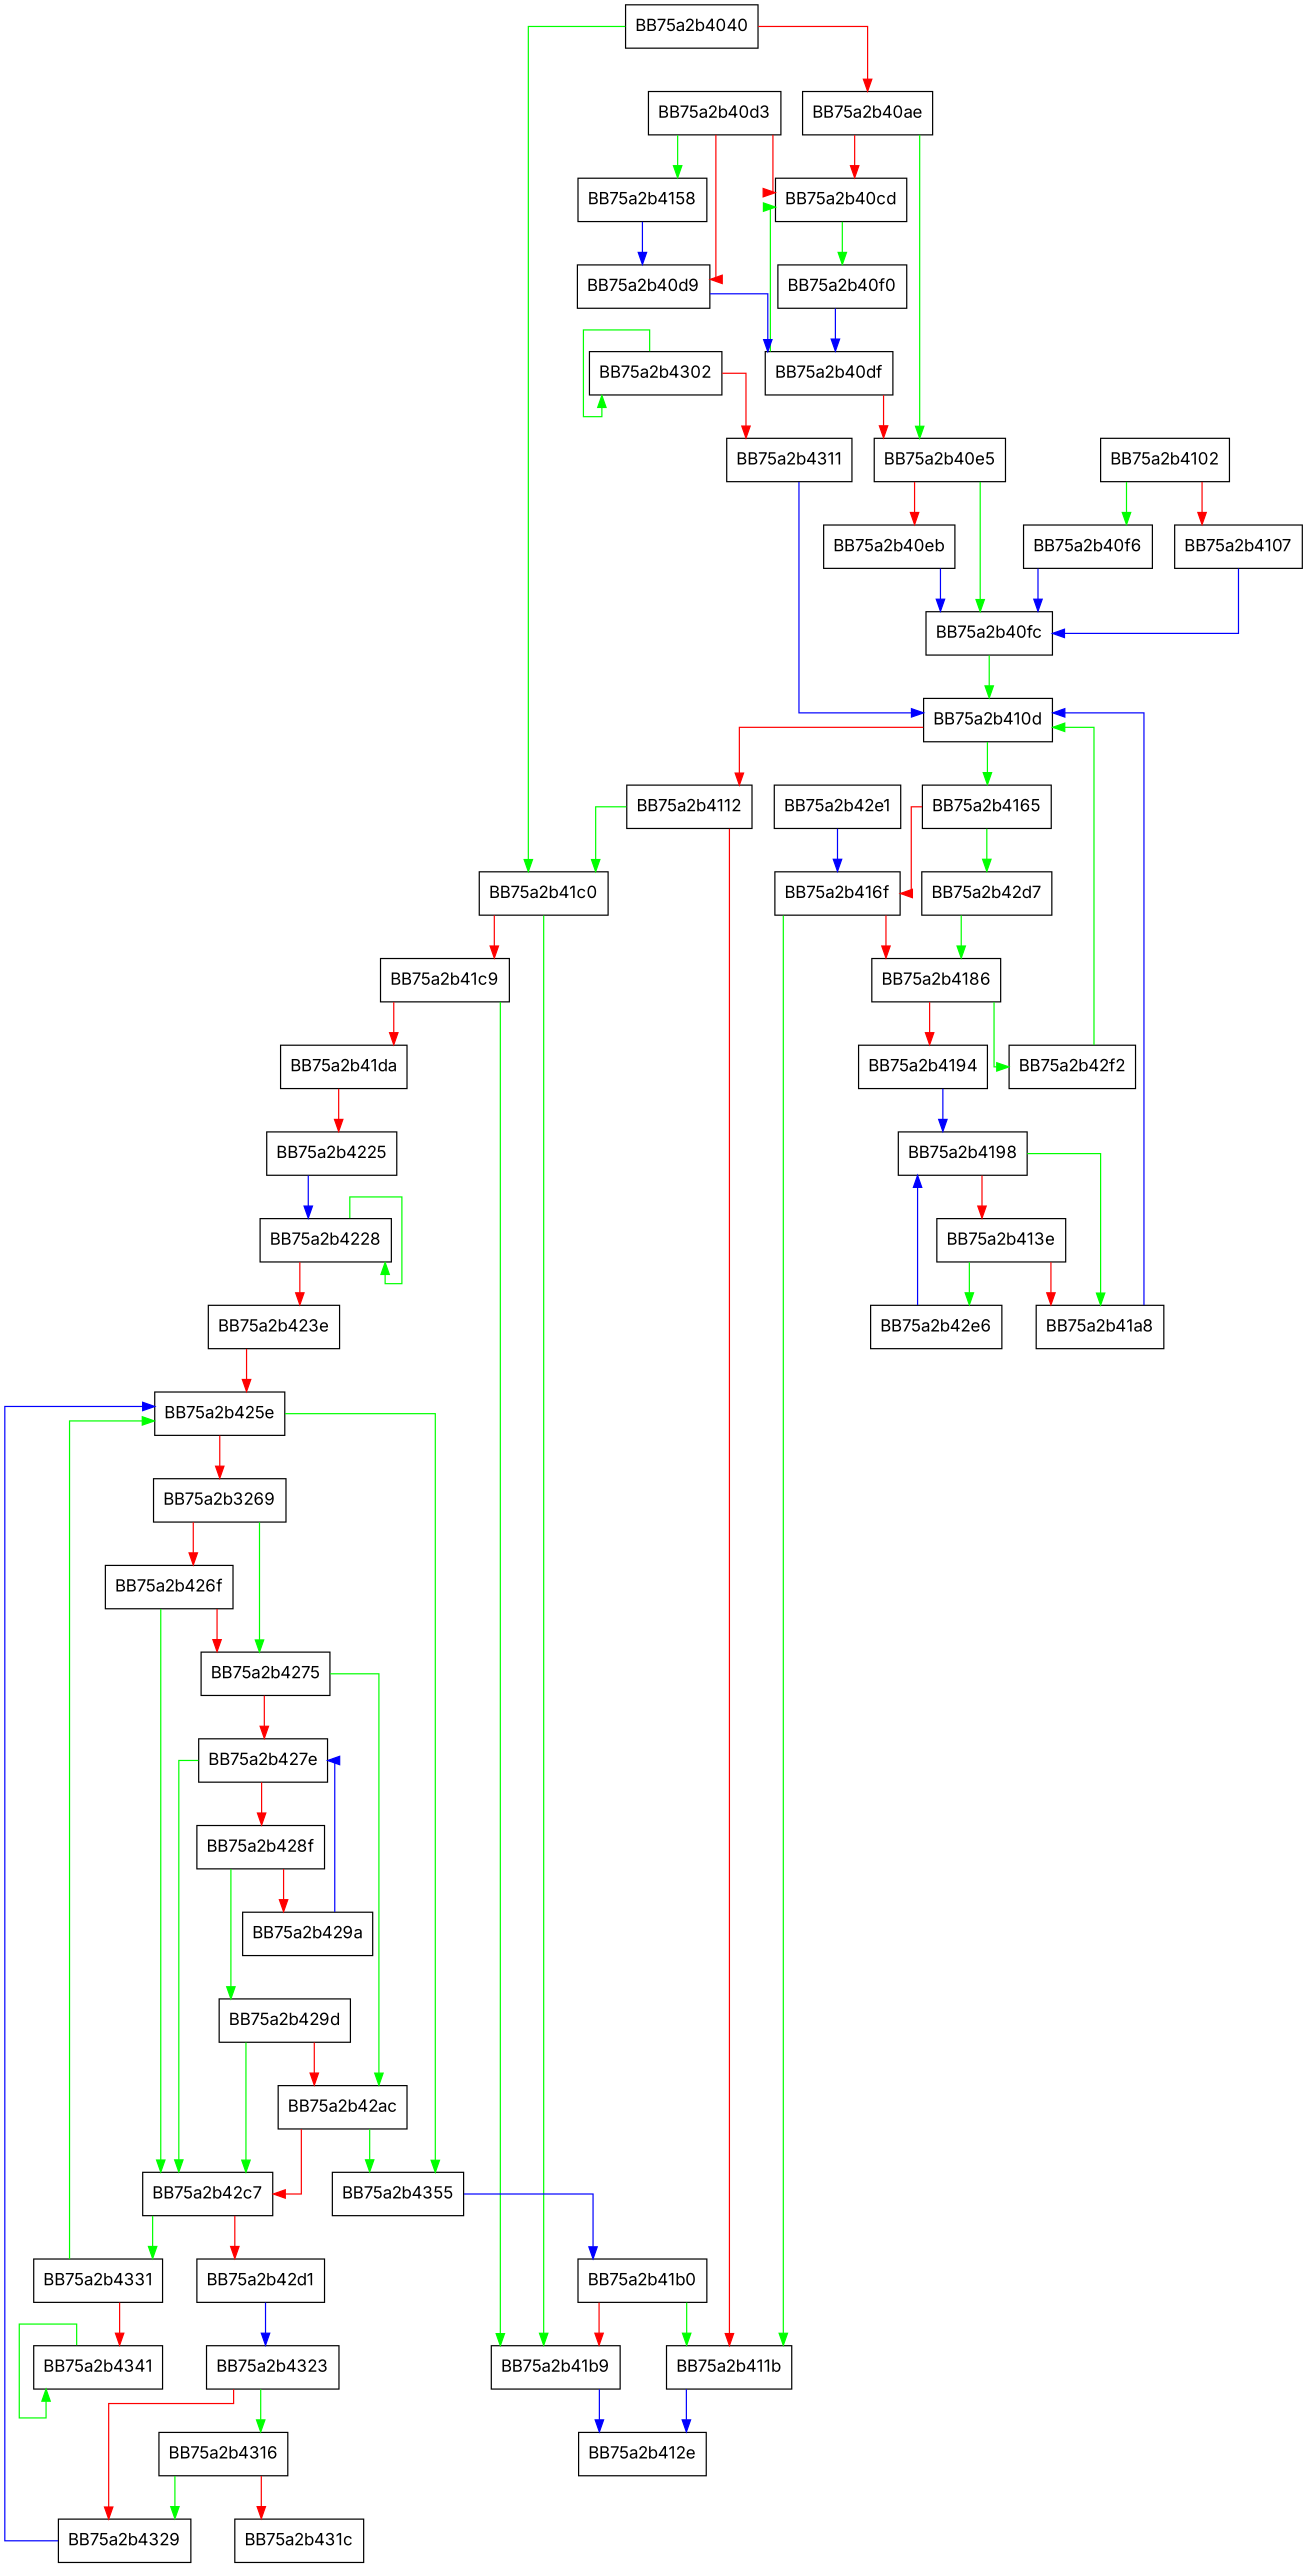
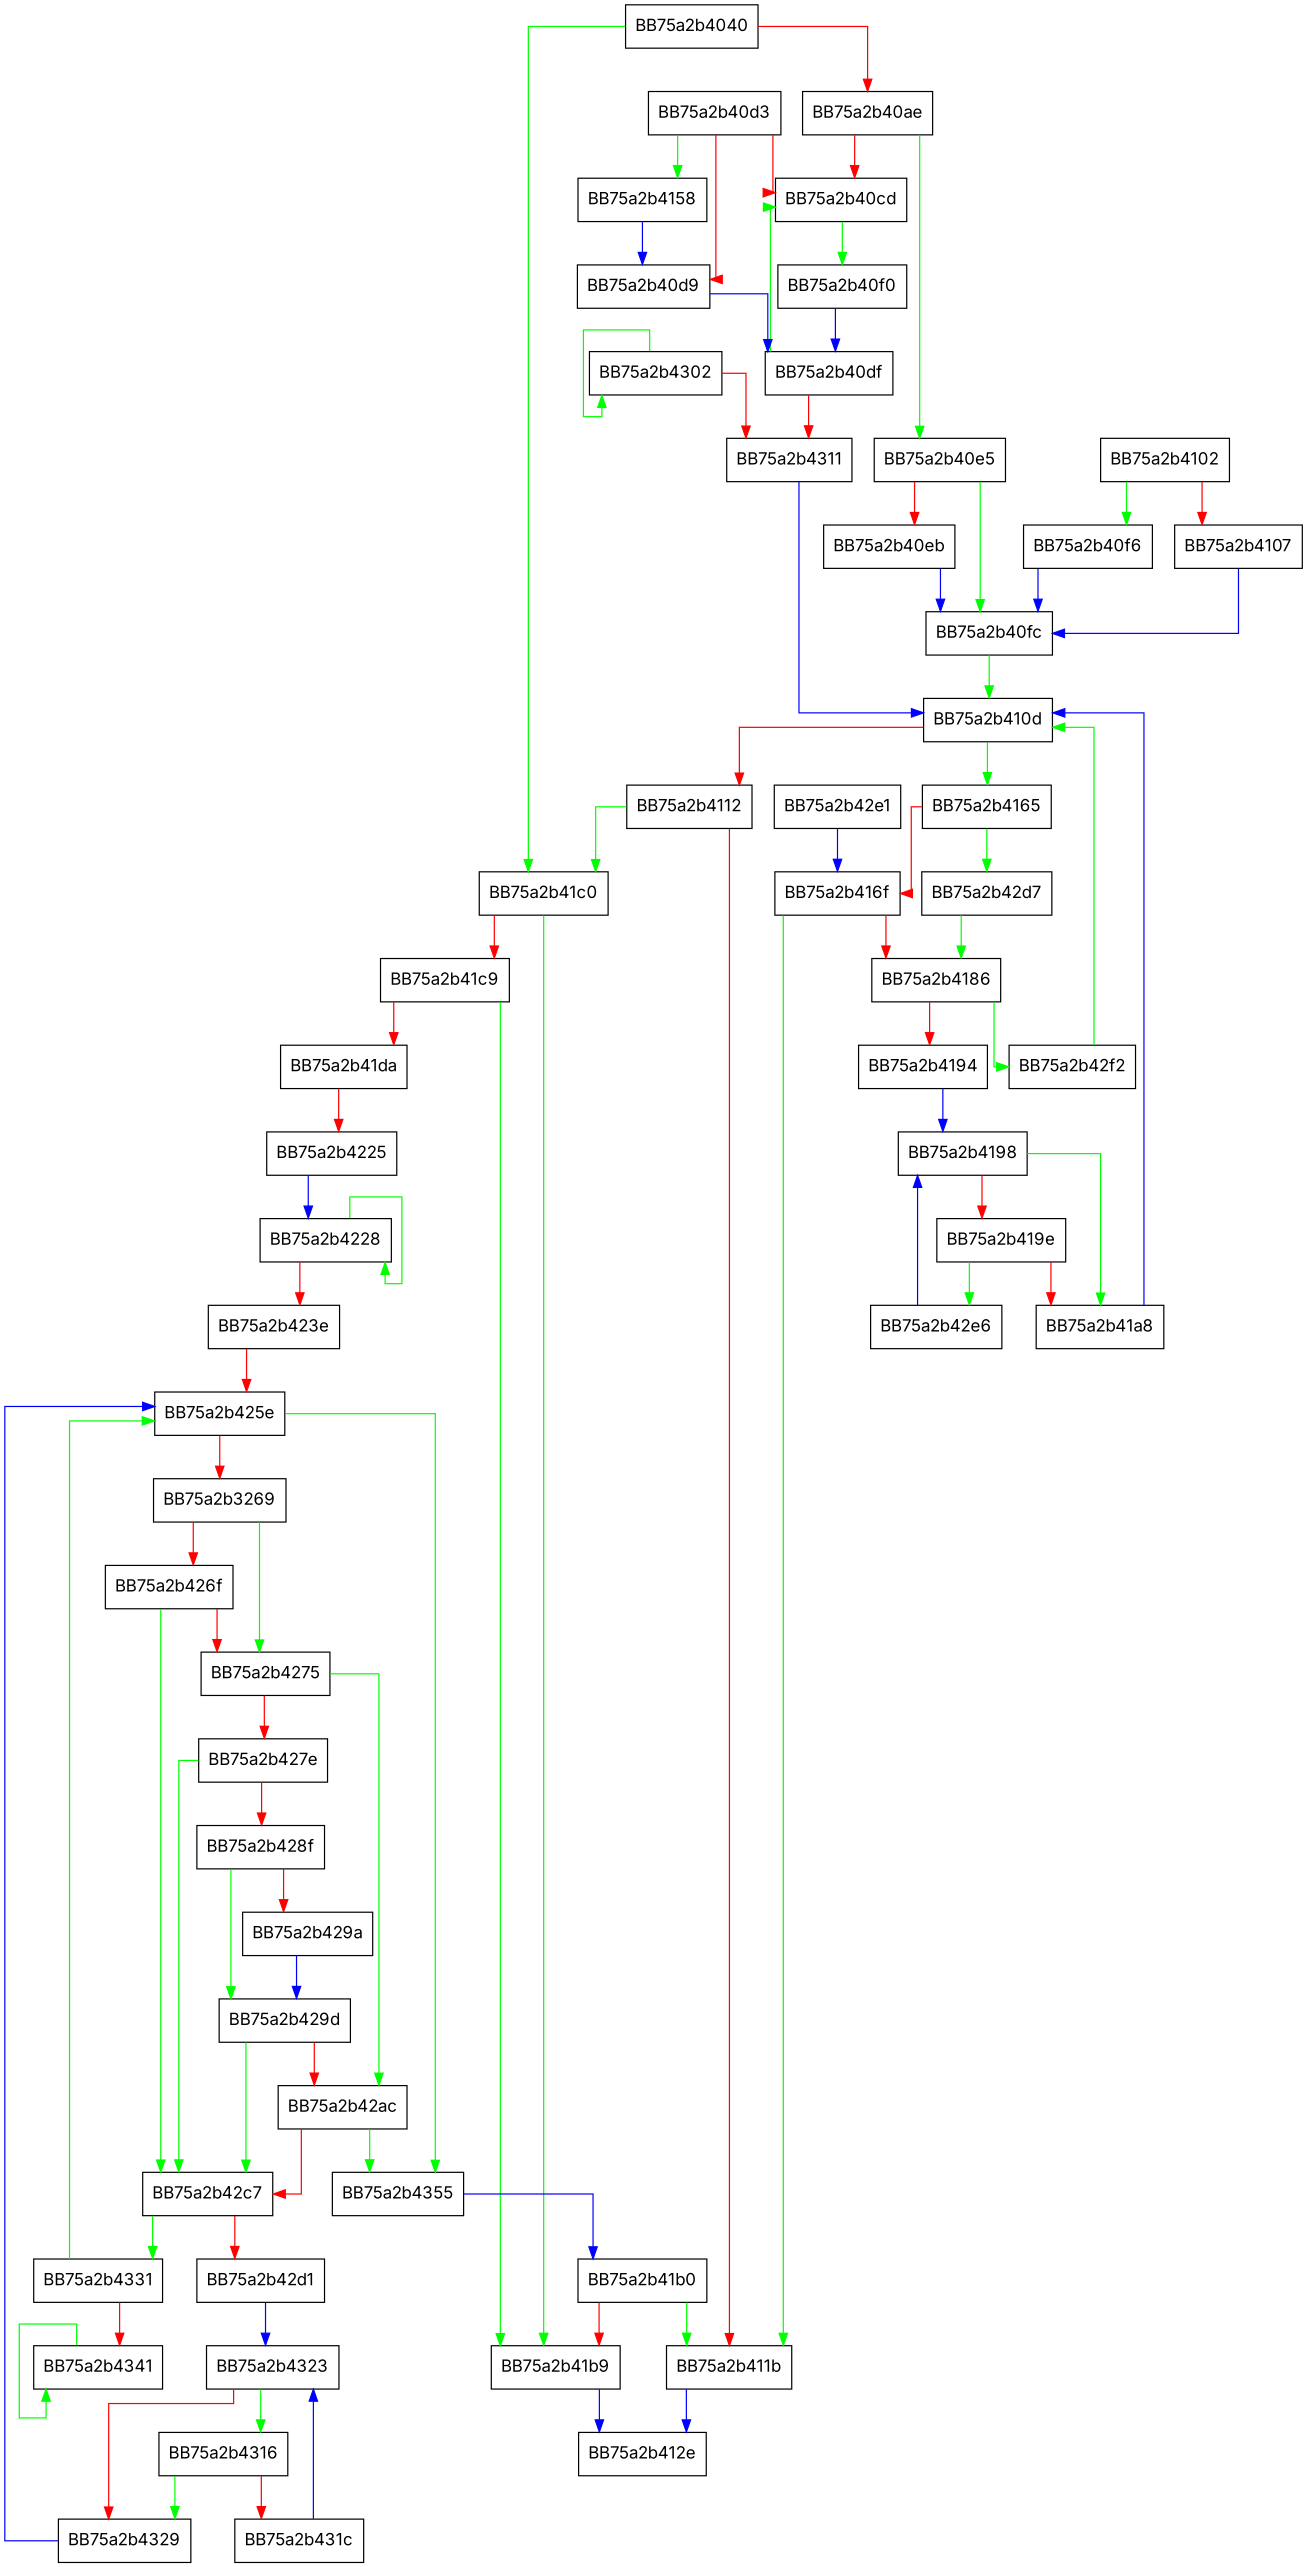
(884, 411) -> (809, 411)
(1001, 1240) -> (1001, 1240)
(335, 1836) -> (297, 1971)
none -> (313, 2460)
